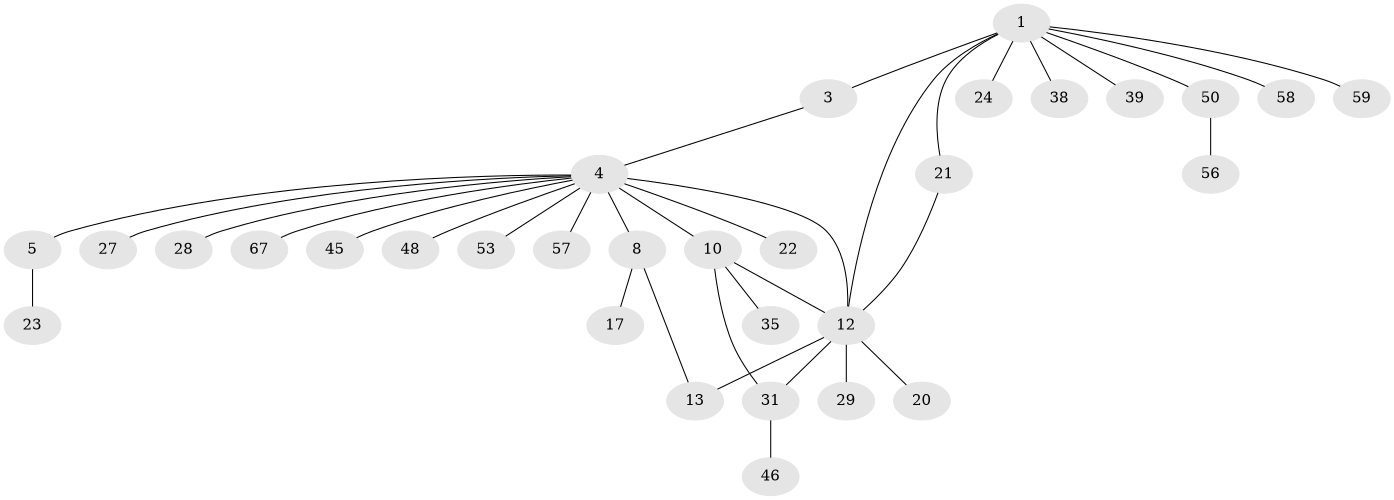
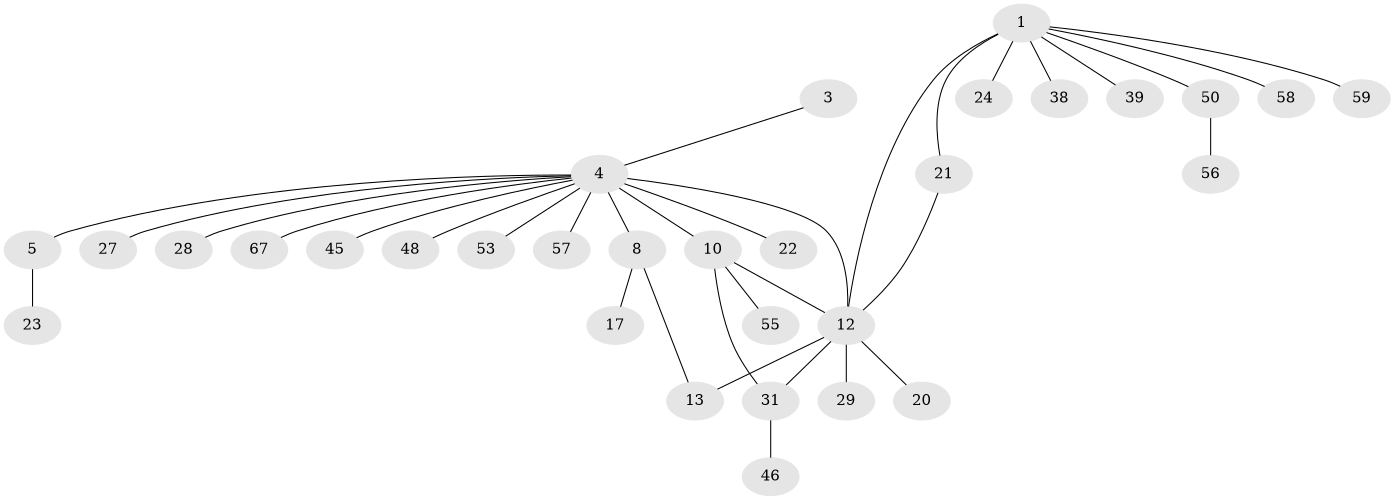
(924, 60) -> none
(771, 325) -> (771, 325)
